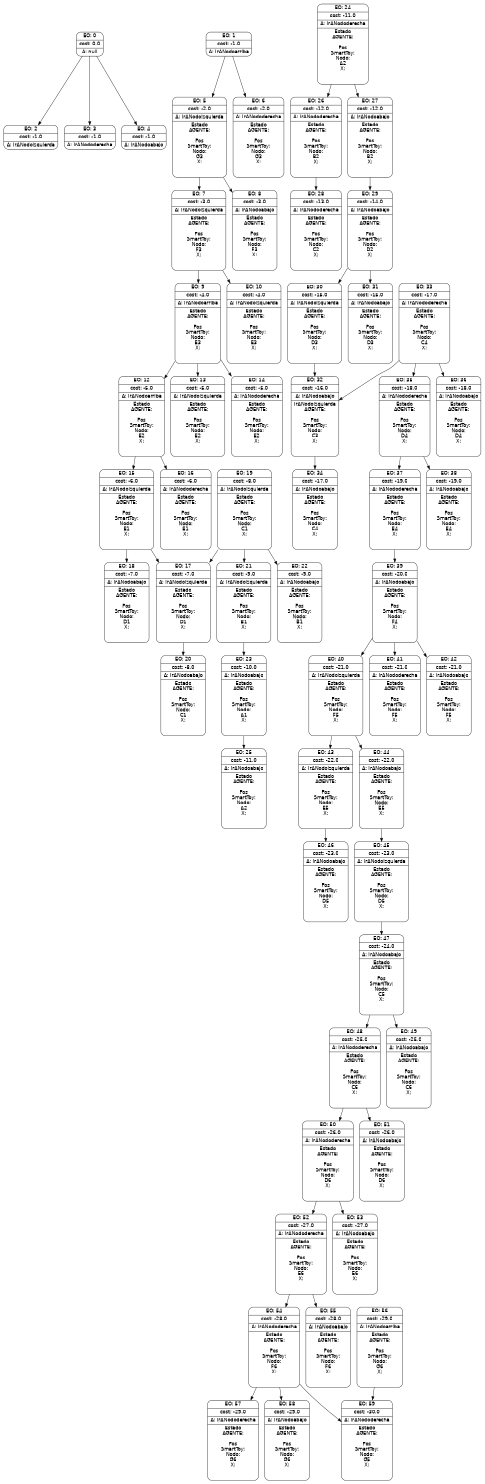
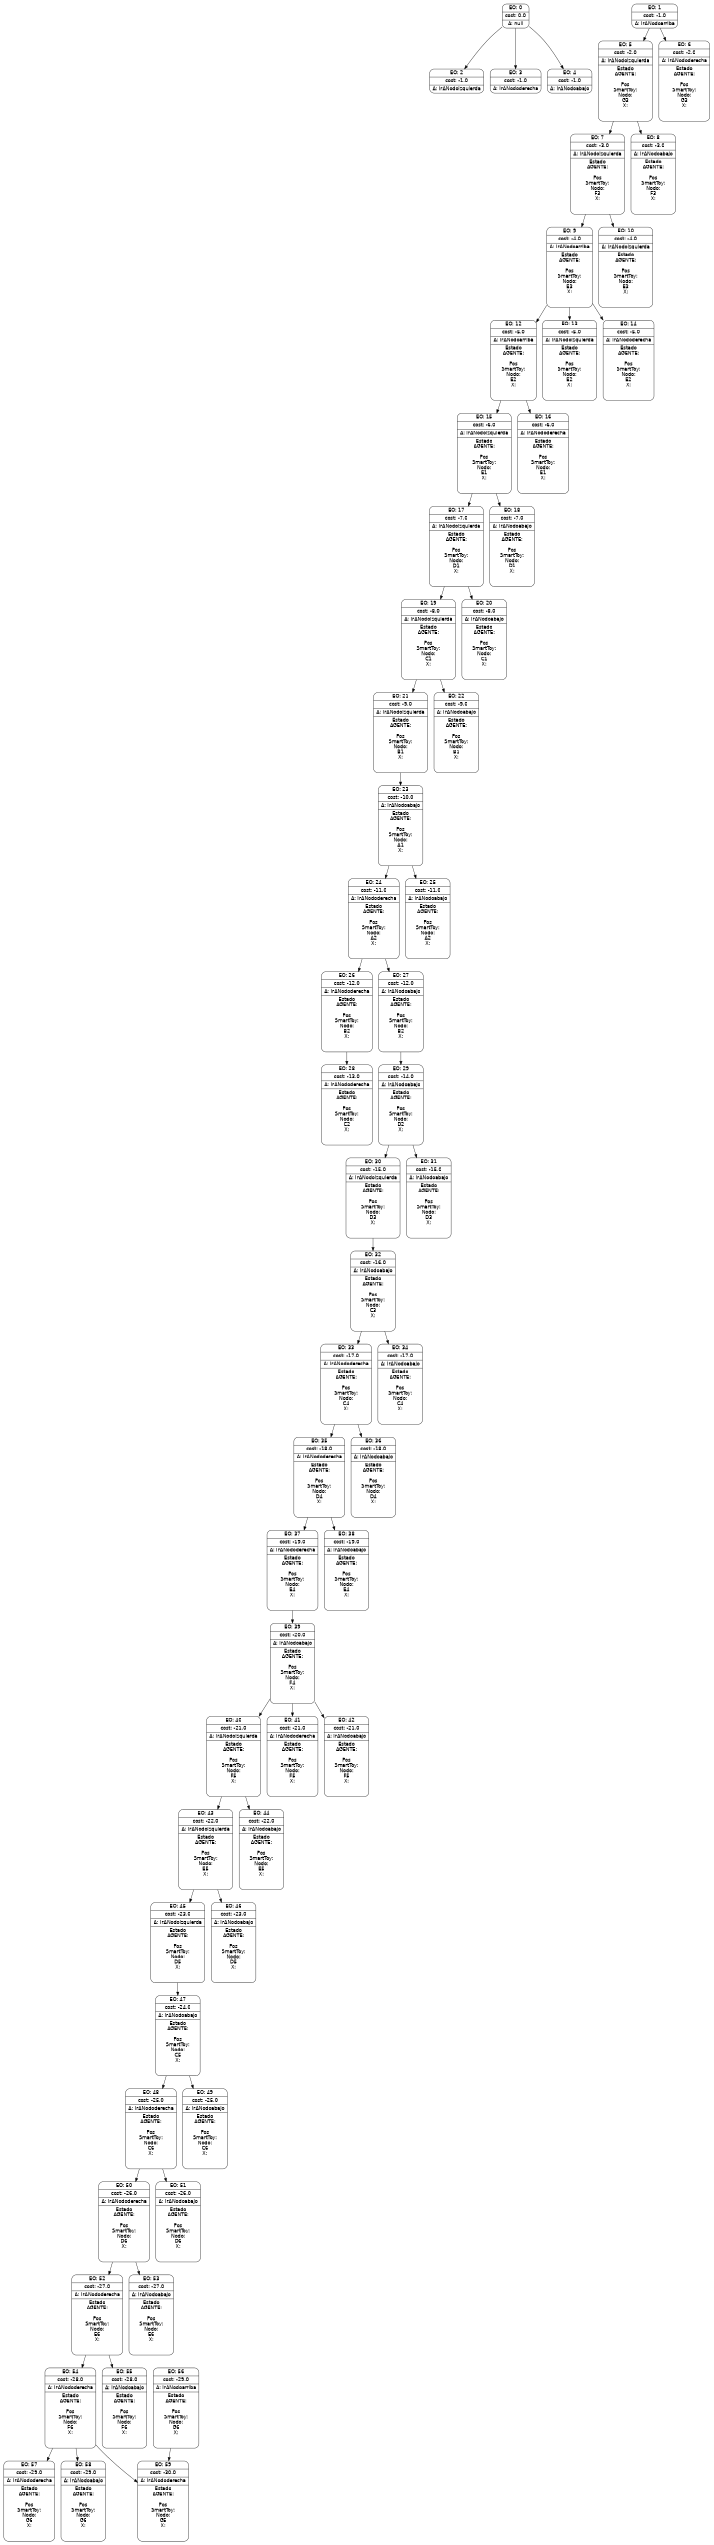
(371, 380) -> (360, 1336)
(315, 404) -> (373, 1279)
(215, 555) -> (443, 591)
(382, 833) -> (192, 1894)
none -> (388, 871)
